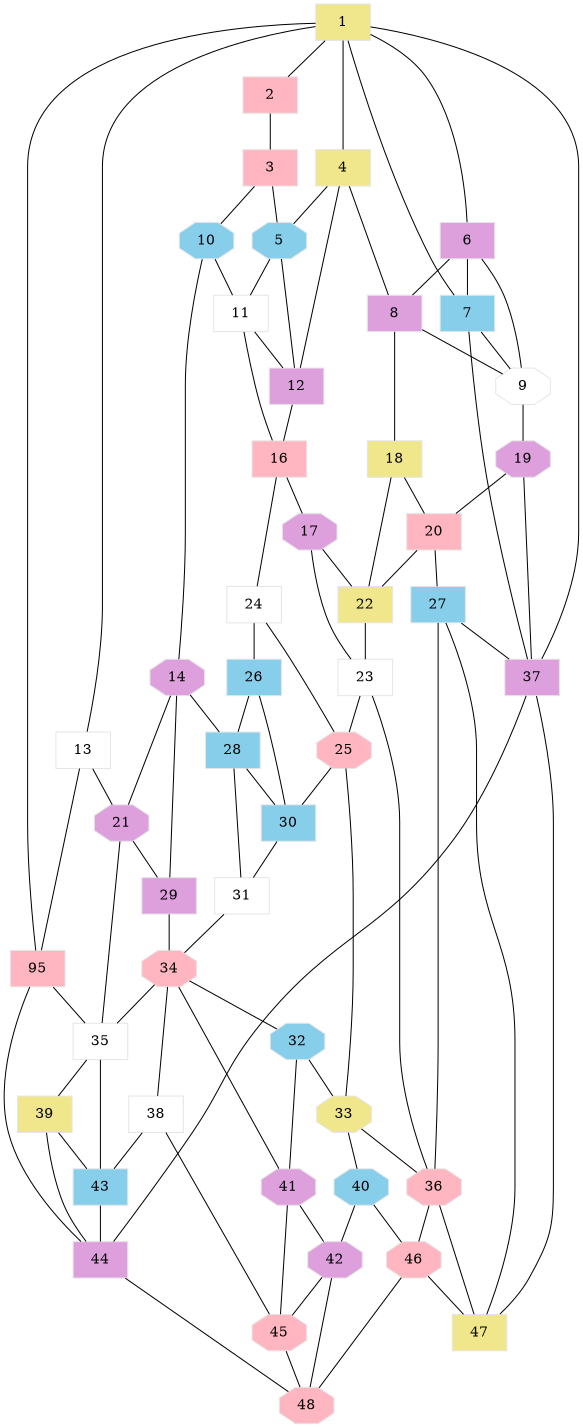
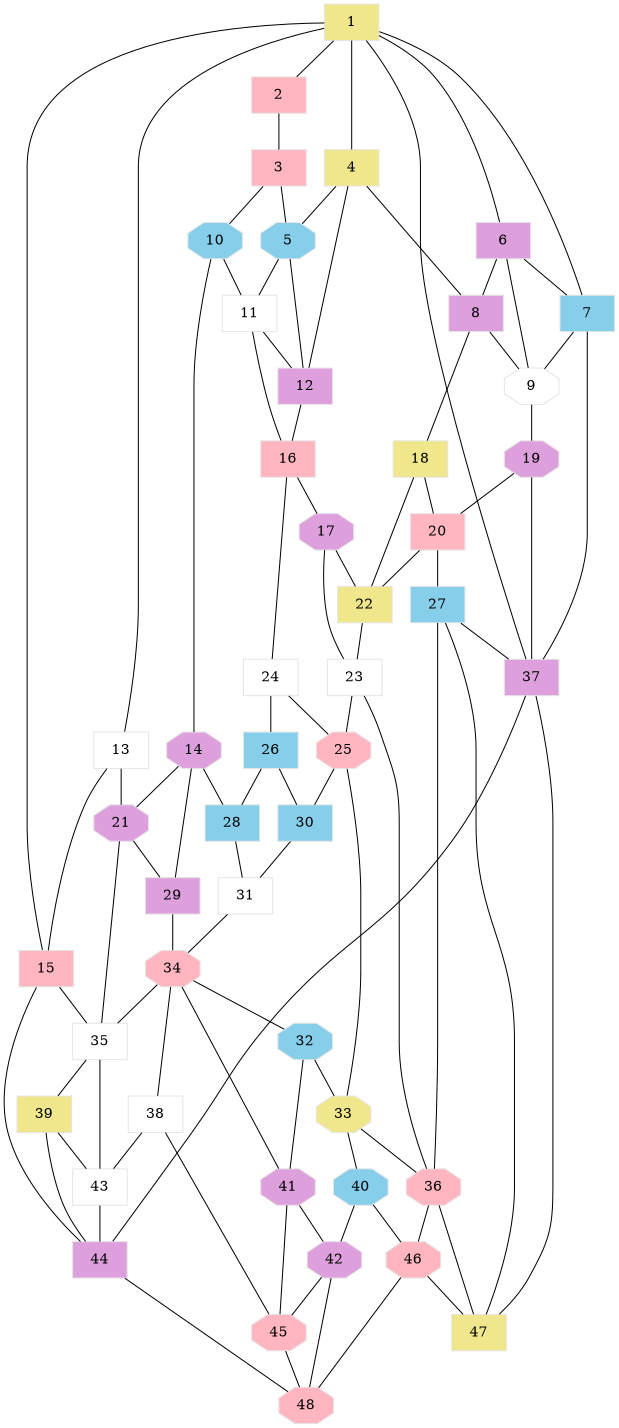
(261, 787) -> none
(38, 969) -> (46, 969)
(100, 1187) -> (100, 1187)
